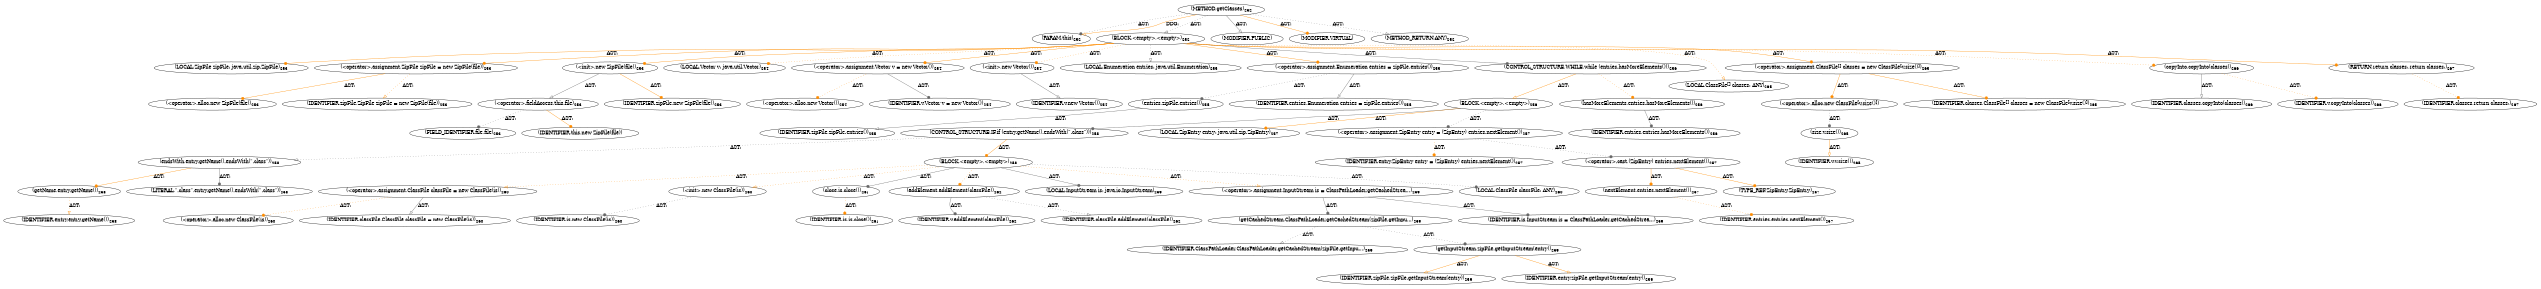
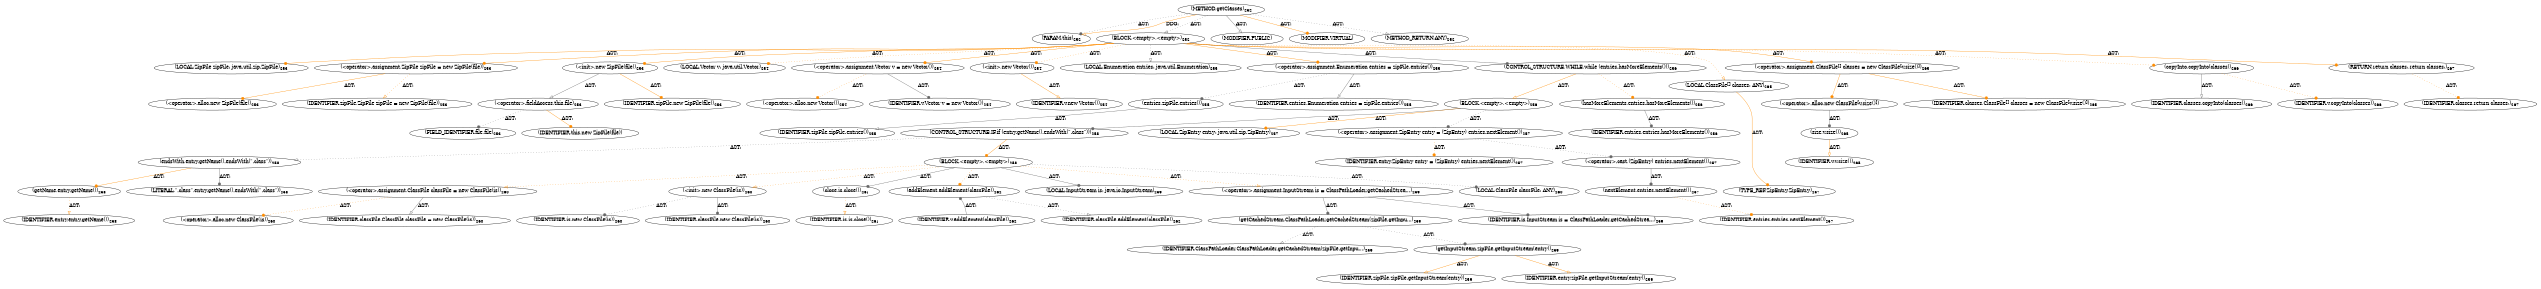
(1039, 85) -> (1039, 85)
(1829, 117) -> (1829, 117)
(1651, 176) -> (1651, 176)
(1715, 177) -> (1752, 138)
(845, 205) -> (845, 205)
(950, 206) -> (965, 207)
none -> (718, 221)
